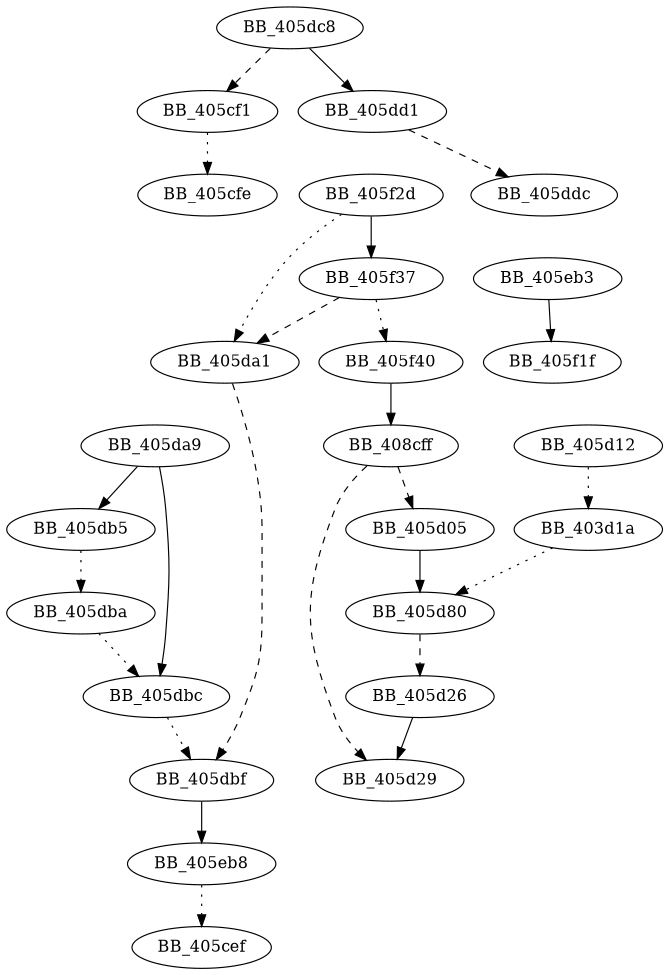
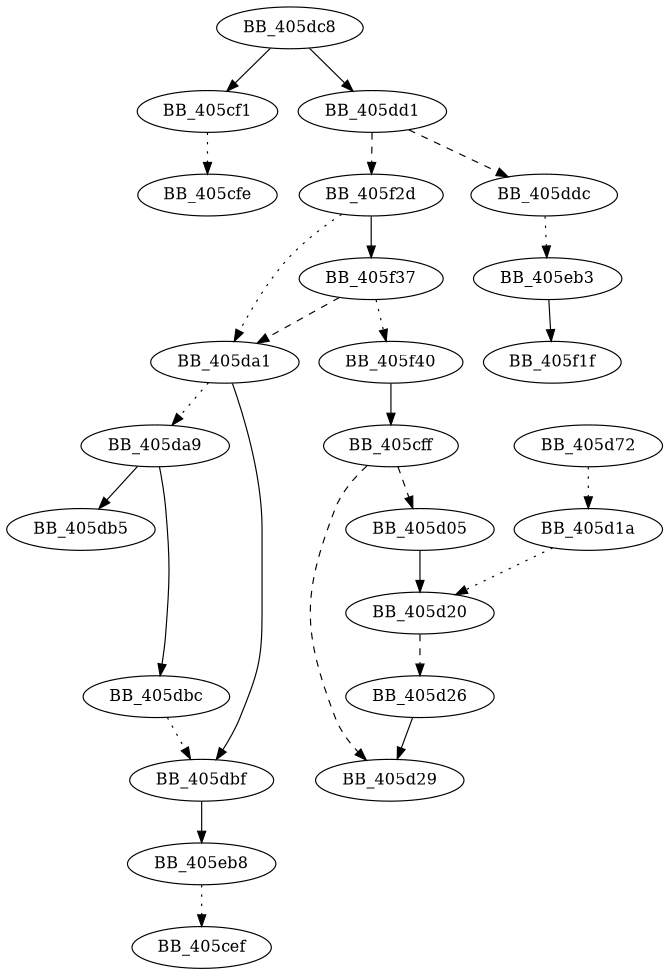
(253, 66) -> (253, 66)
none -> (372, 148)
none -> (546, 231)
none -> (194, 399)
(391, 446) -> (391, 446)
(588, 446) -> (588, 446)
(588, 529) -> (588, 529)
(262, 569) -> (262, 569)
(81, 613) -> none
(420, 613) -> (420, 613)
